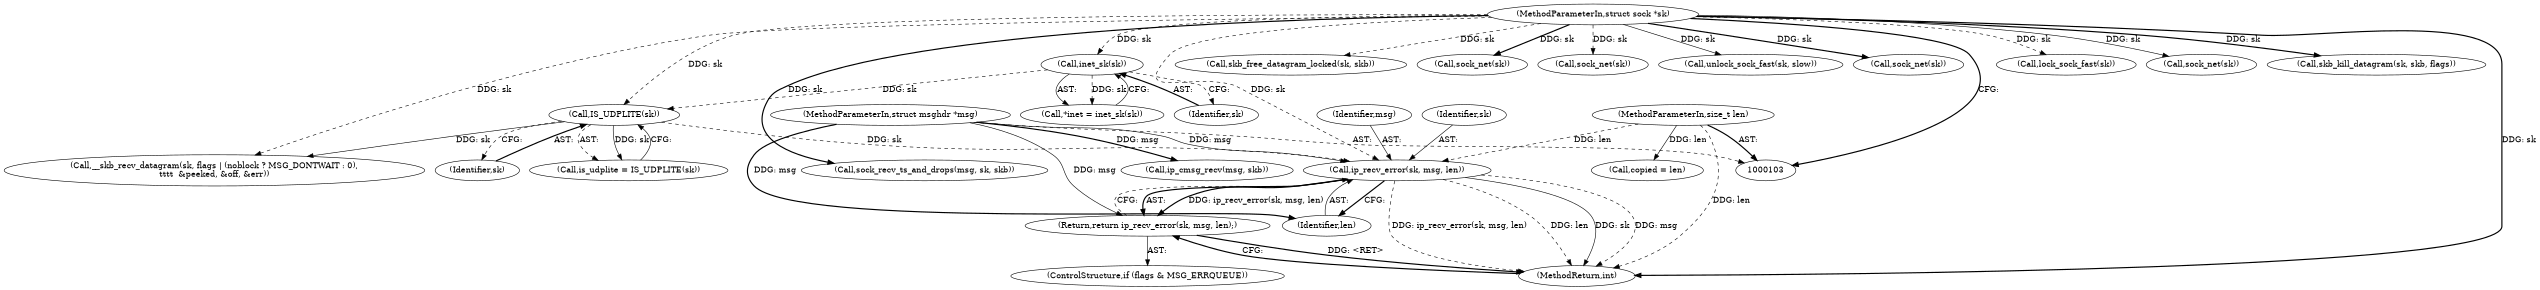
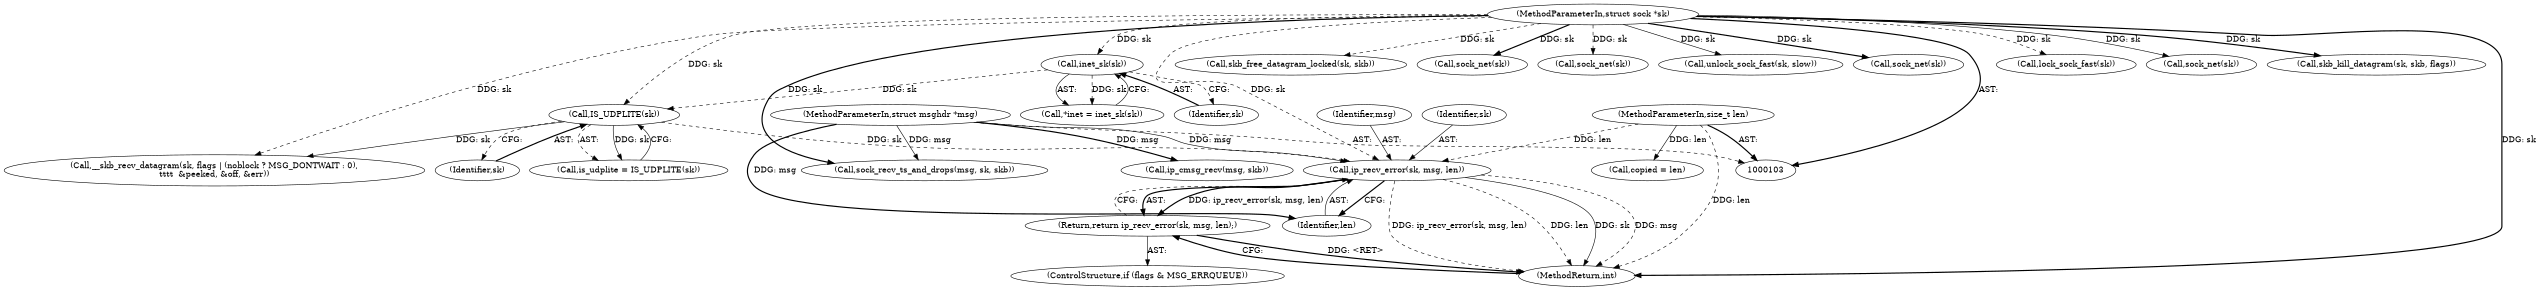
(1990, 90) -> (1990, 90)
(1053, 155) -> (906, 140)
